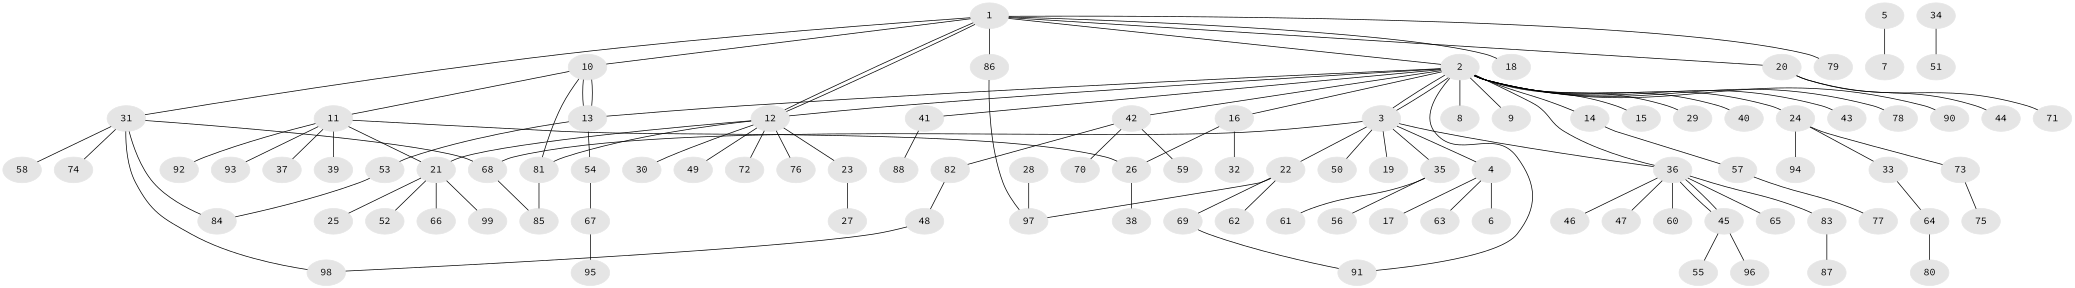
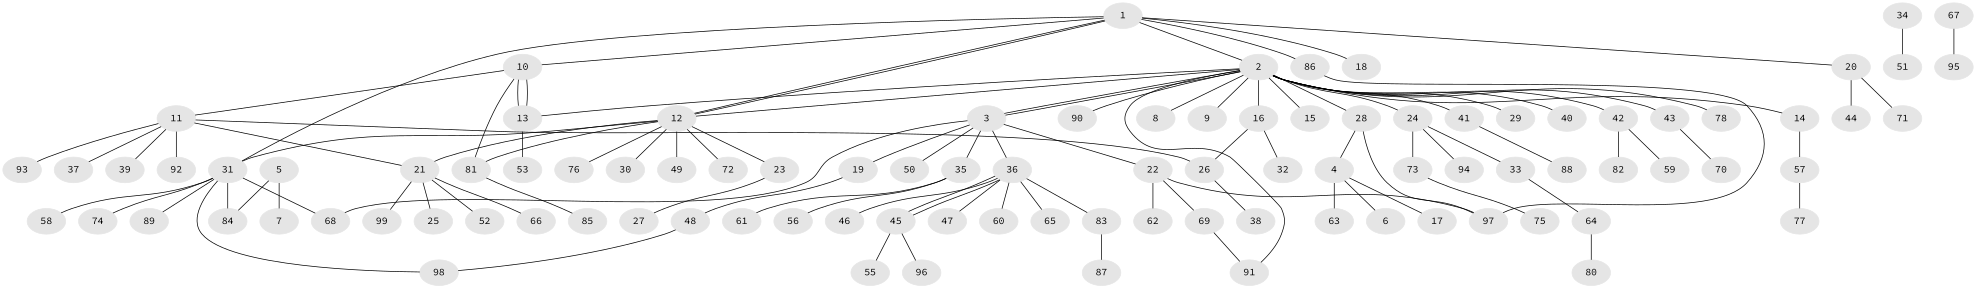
(1833, 67) -> none
(1560, 129) -> (1310, 93)
none -> (449, 136)
(1106, 144) -> (1695, 144)
(1437, 144) -> (1348, 144)
(590, 170) -> none
(513, 196) -> none
(937, 196) -> (784, 193)
(303, 200) -> (254, 196)
none -> (149, 221)
